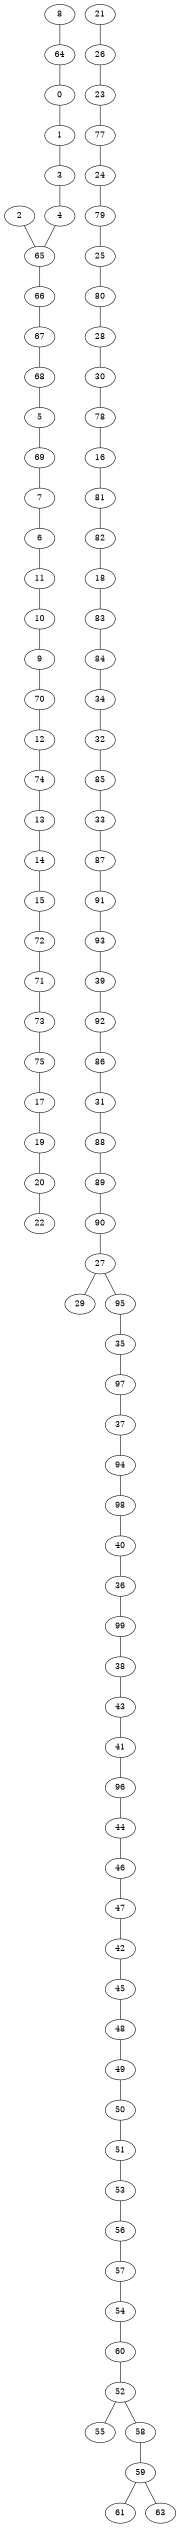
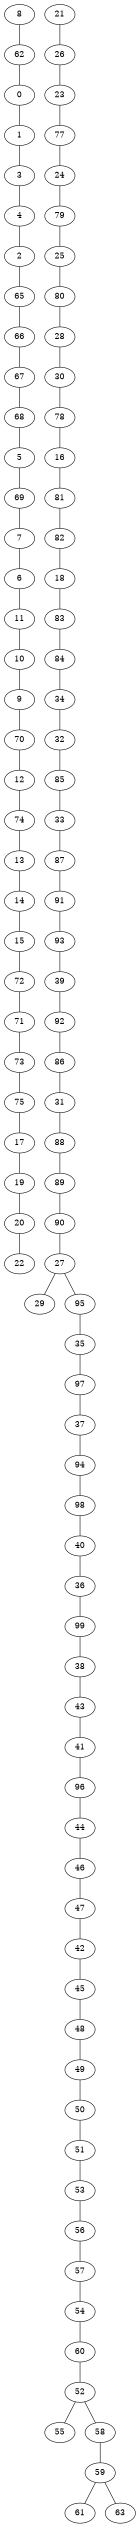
(60, 55) -> (20, 55)
(50, 236) -> (20, 236)
